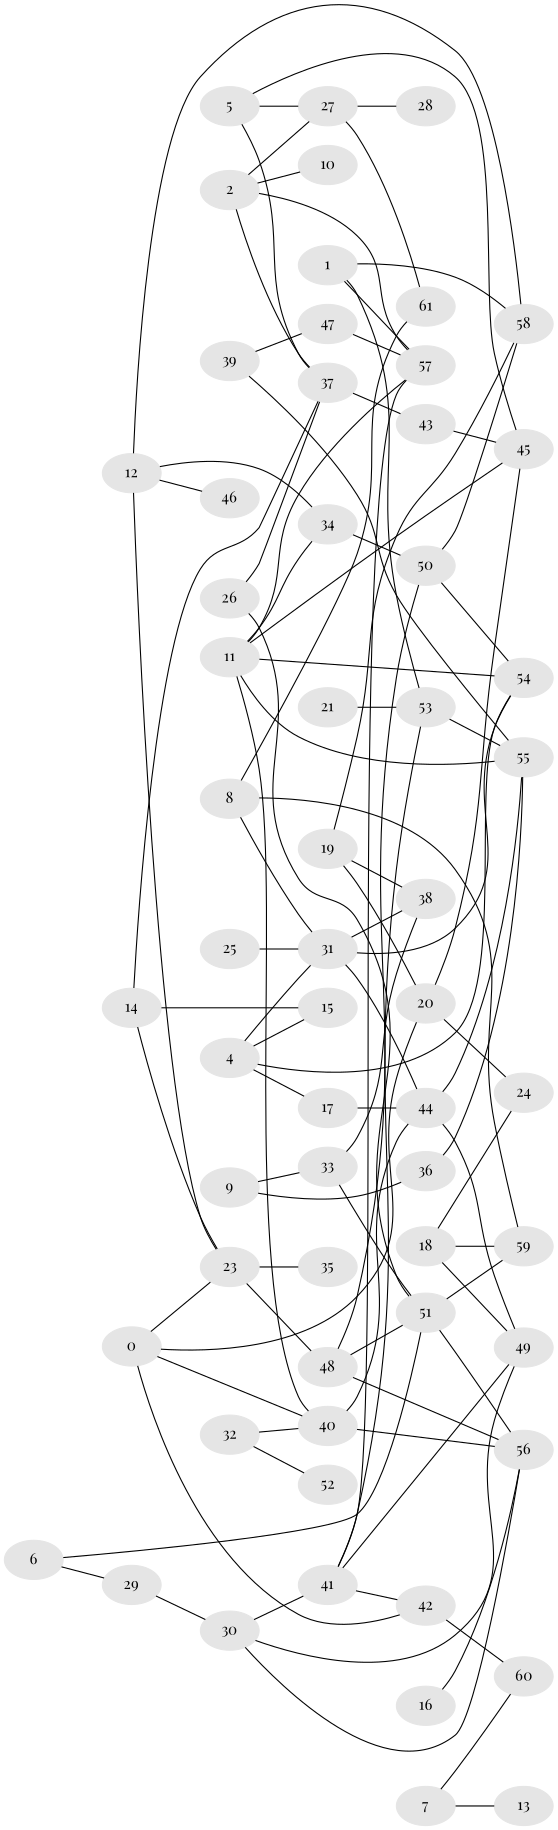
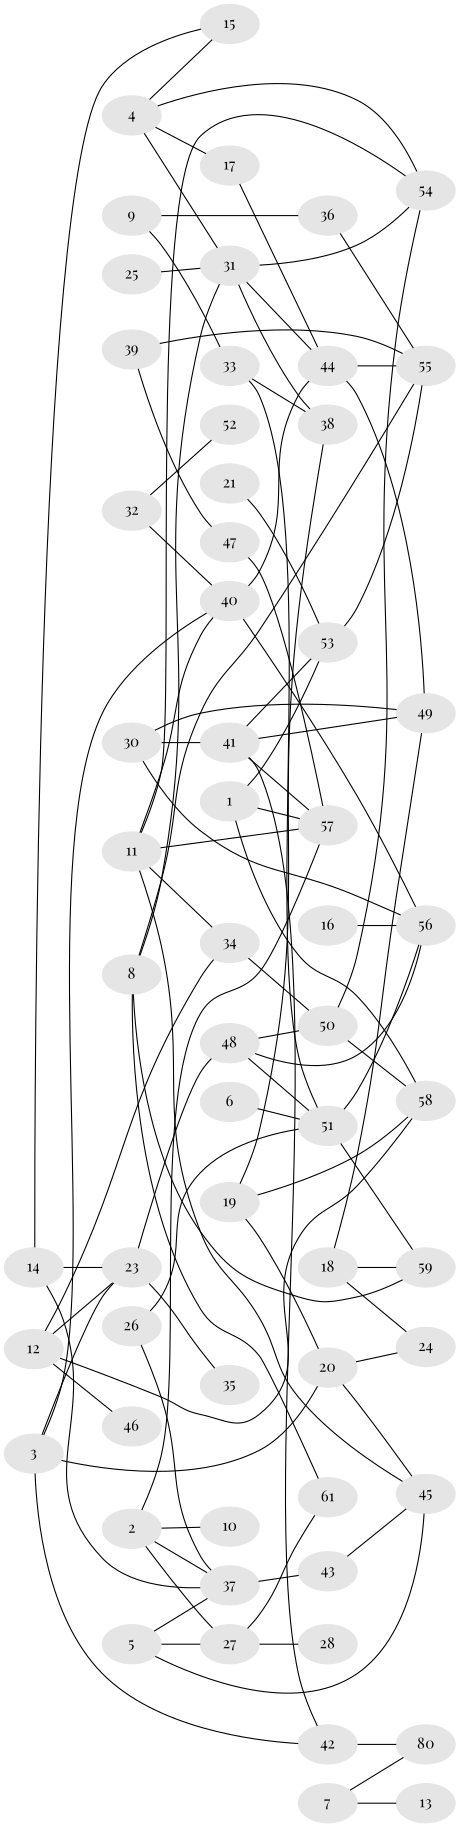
(346, 754) -> (241, 655)
(132, 1346) -> (34, 1454)
(132, 1585) -> none
(524, 1676) -> (426, 1744)
